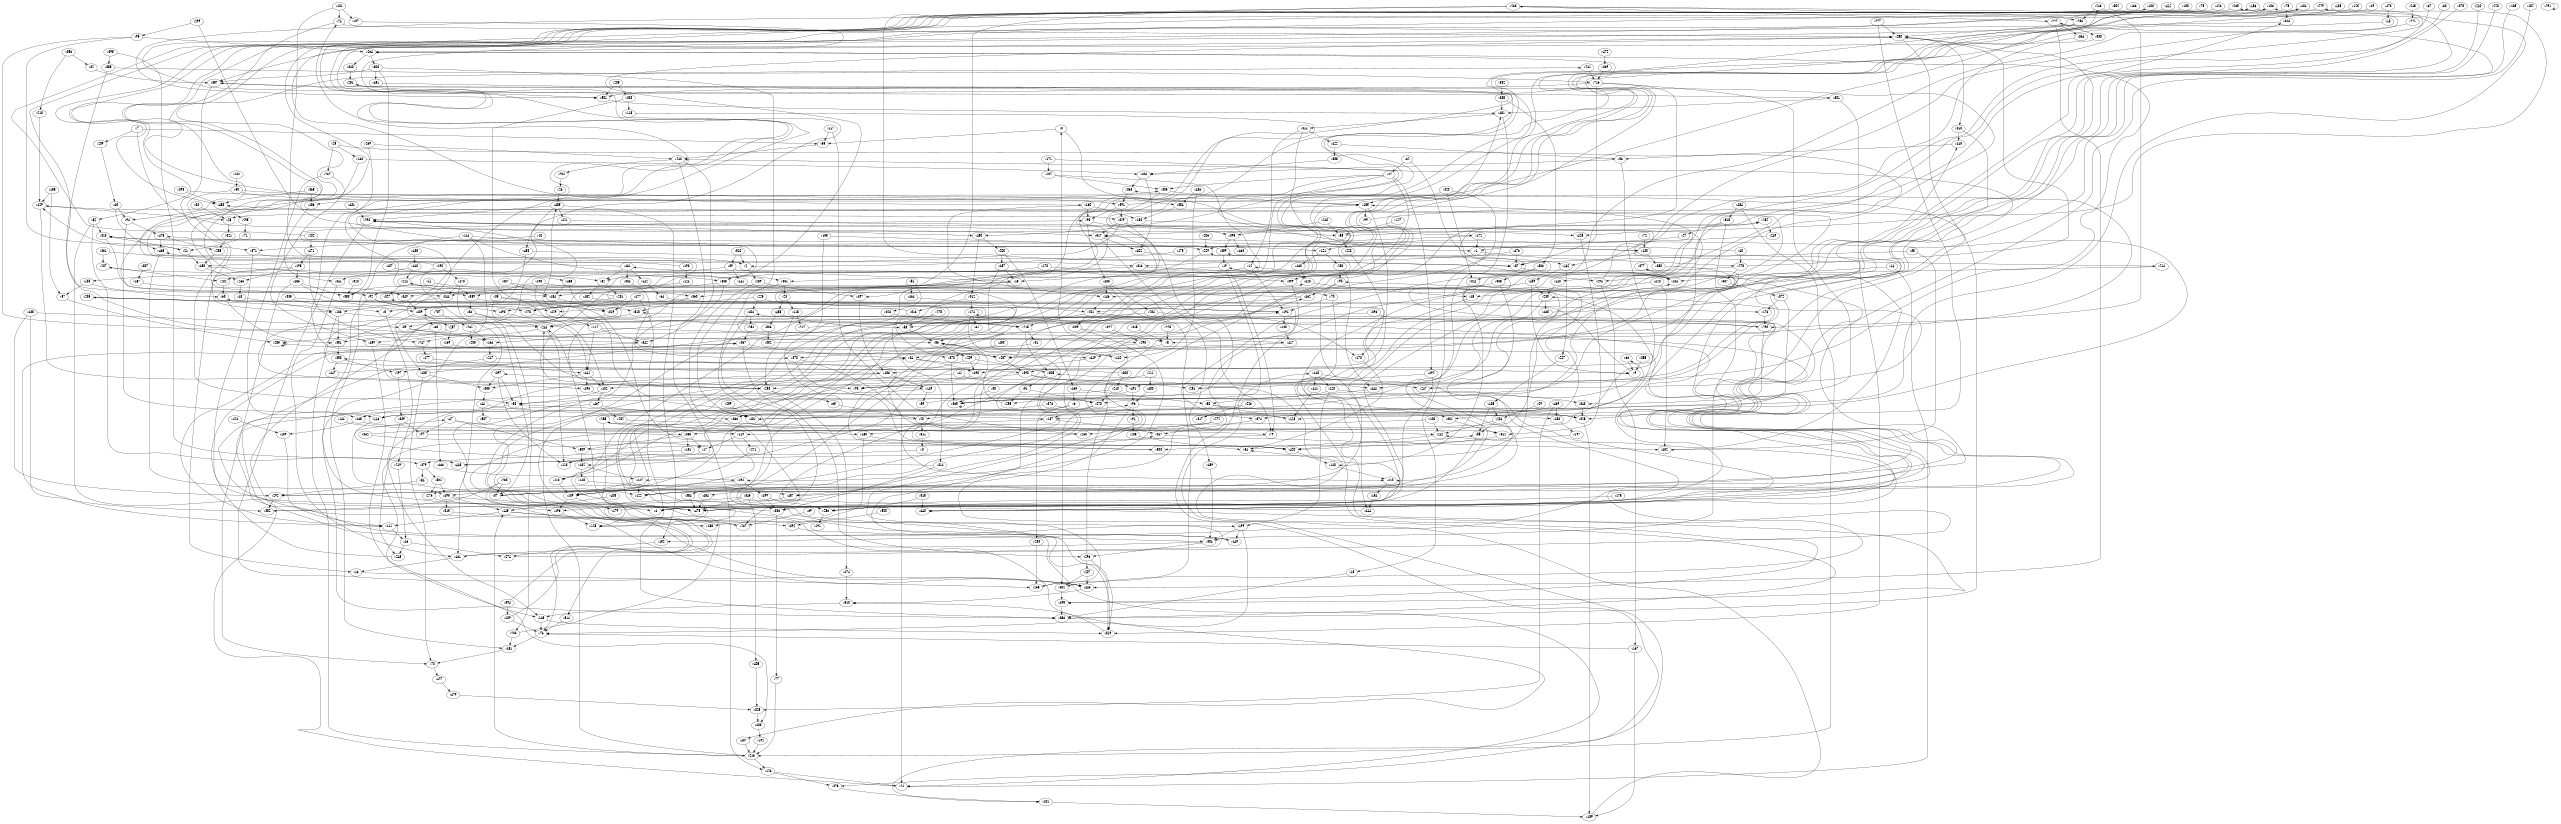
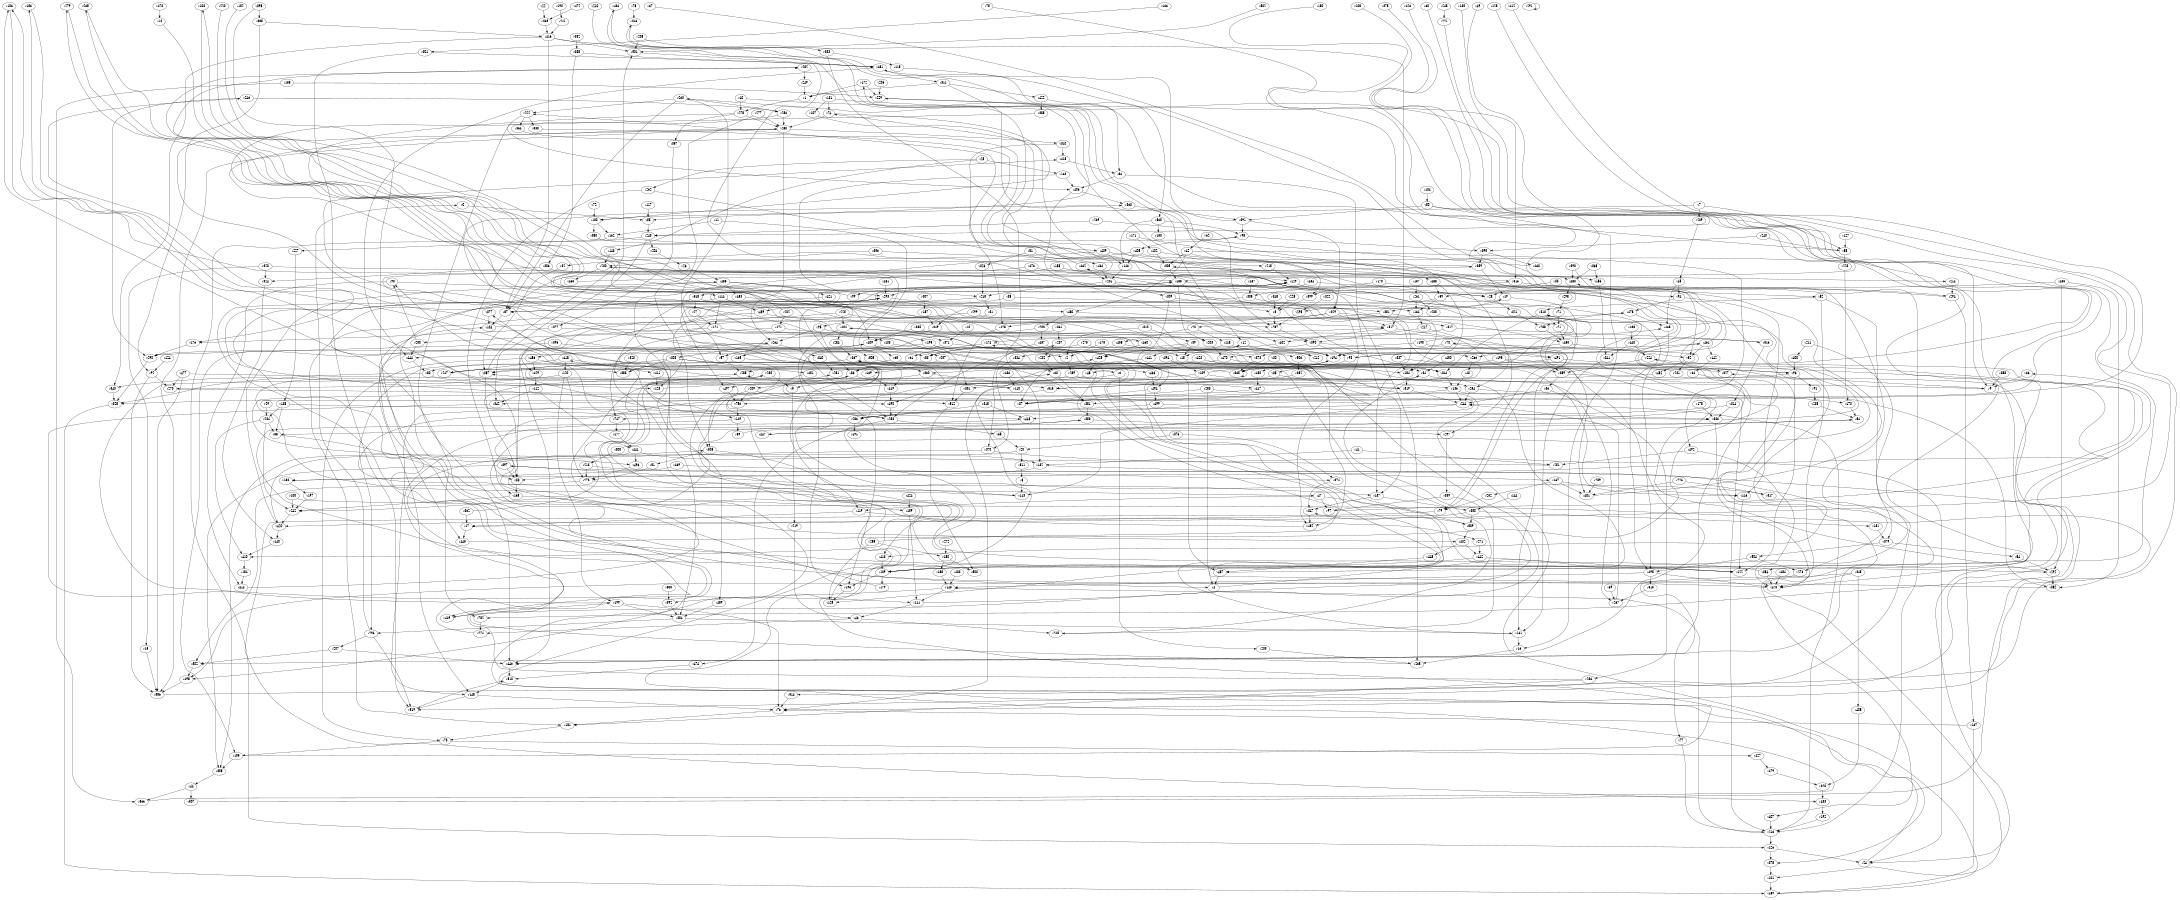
none -> (543, 6)
(1596, 83) -> (548, 37)
(1088, 205) -> (1158, 221)
(1180, 205) -> none
(1115, 215) -> (1166, 213)
(1443, 224) -> (665, 228)
(1892, 266) -> none
(686, 273) -> none
(1207, 280) -> none
(1325, 289) -> (500, 286)
(437, 312) -> (1416, 282)
(502, 312) -> none
none -> (1210, 343)
(886, 374) -> (738, 404)
none -> (1337, 379)
(642, 382) -> (1314, 367)
(1008, 404) -> none
(1083, 435) -> none
(1907, 437) -> none
(1503, 439) -> (302, 503)
(761, 503) -> (998, 414)
(422, 517) -> (342, 748)
(606, 519) -> (943, 578)
(661, 542) -> (480, 618)
(1291, 699) -> none
